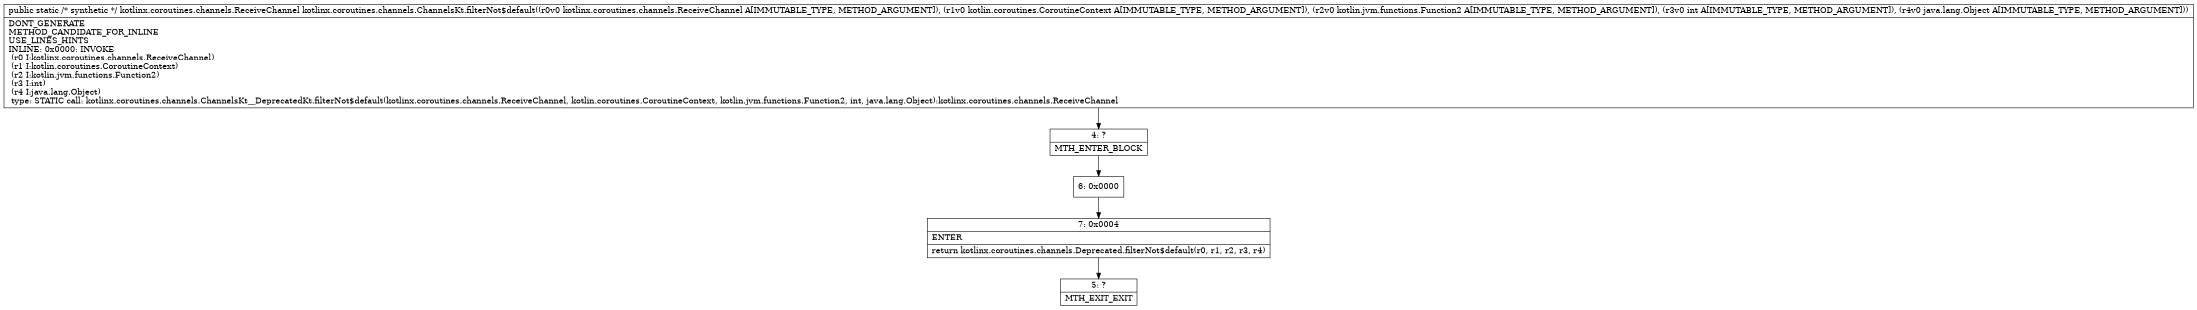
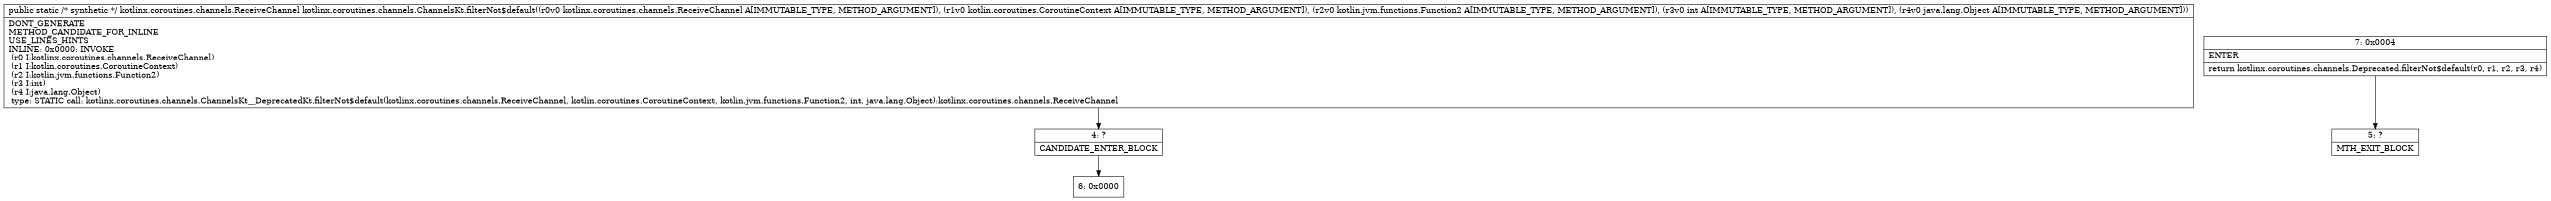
(1099, 148) -> (1099, 148)
(1099, 205) -> none
(1099, 298) -> (2375, 148)
